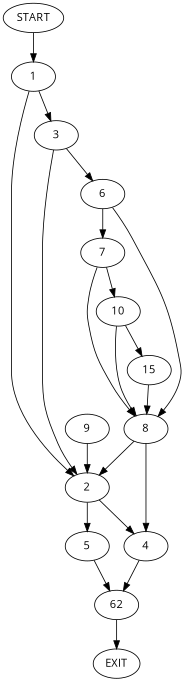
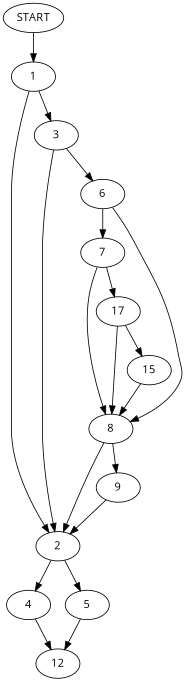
(118, 311) -> (118, 311)
(146, 483) -> (114, 454)
(117, 605) -> (58, 664)
(117, 664) -> none
